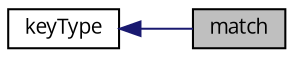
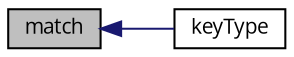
(167, 29) -> (148, 29)
